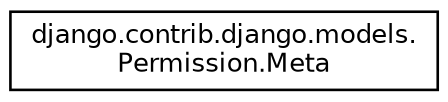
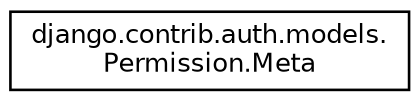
(224, 51) -> (210, 51)
